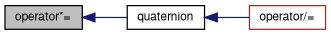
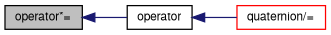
(166, 17) -> (160, 17)
(287, 17) -> (281, 17)
